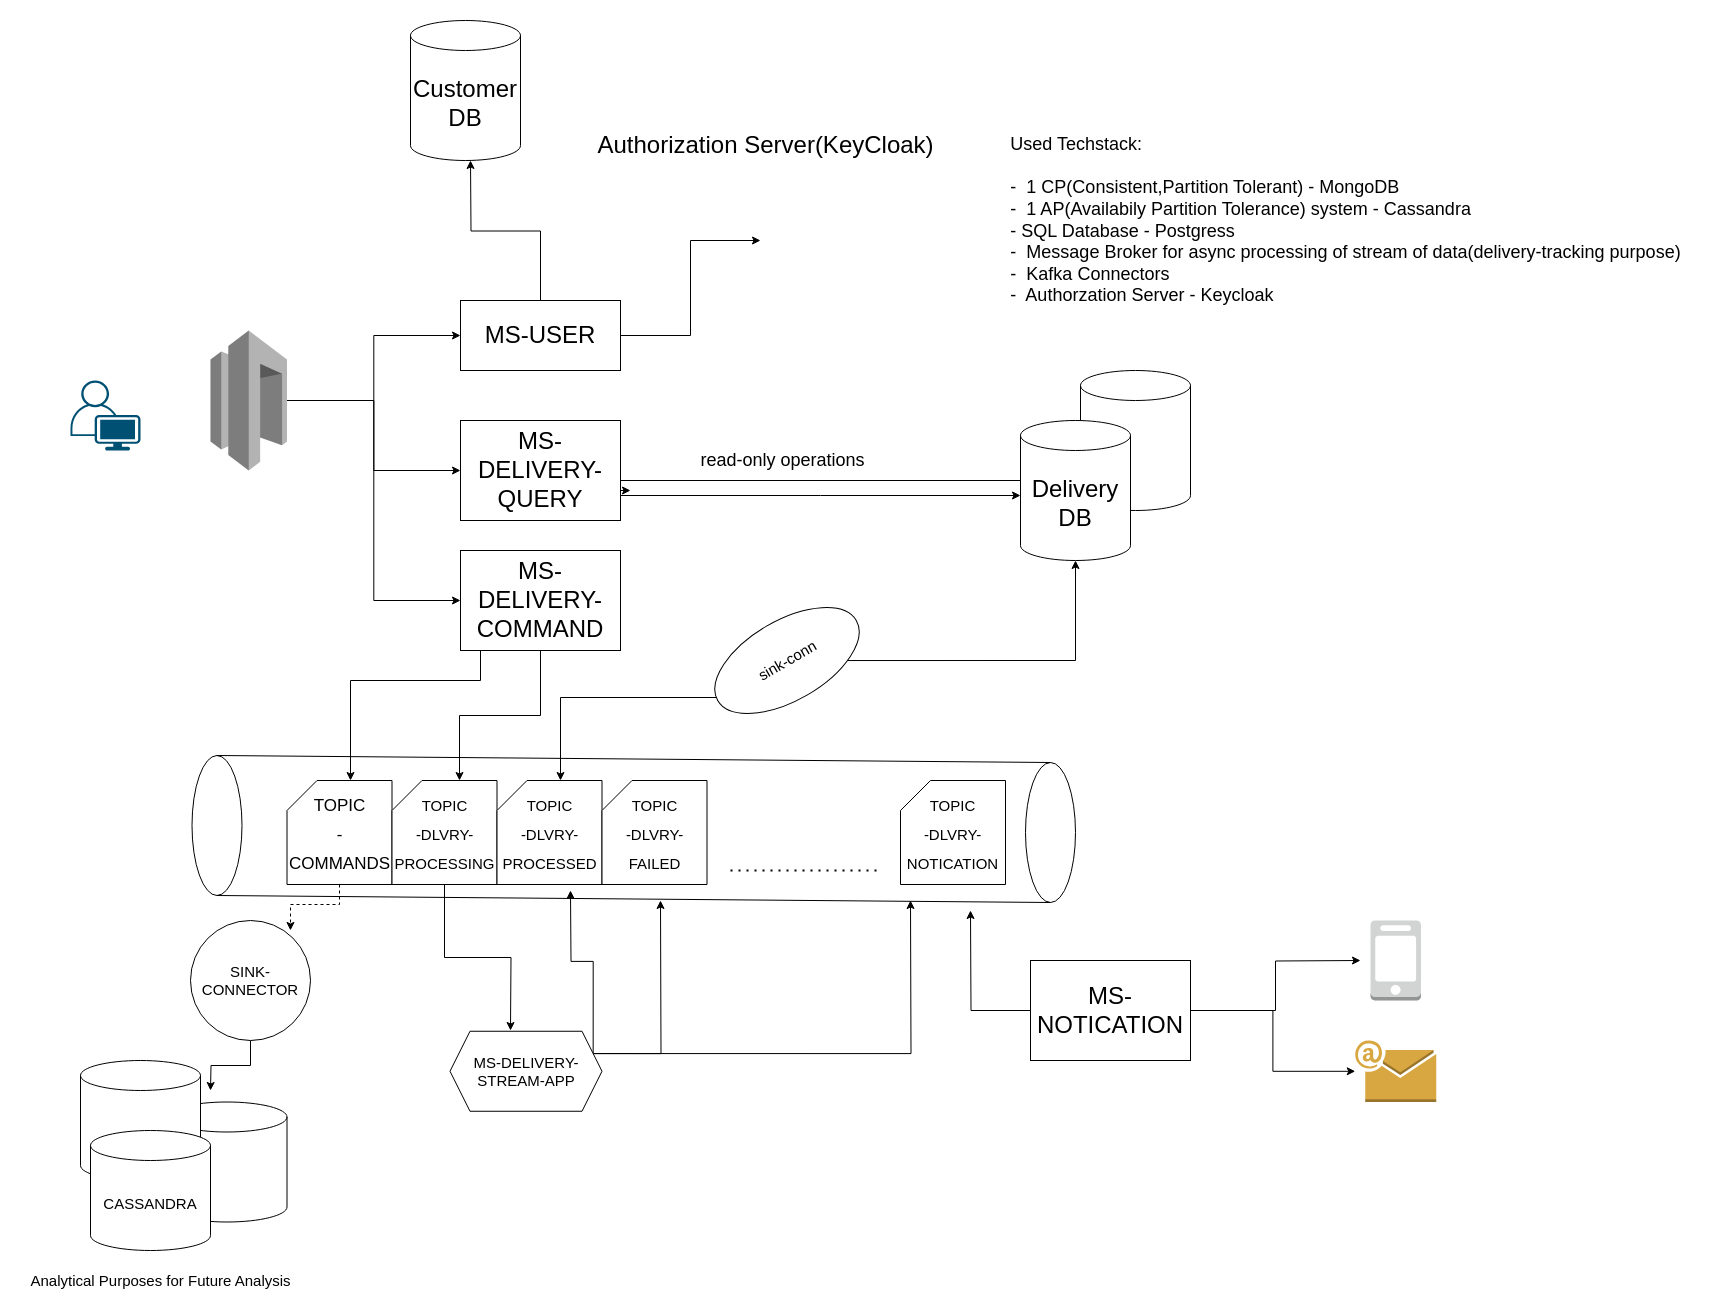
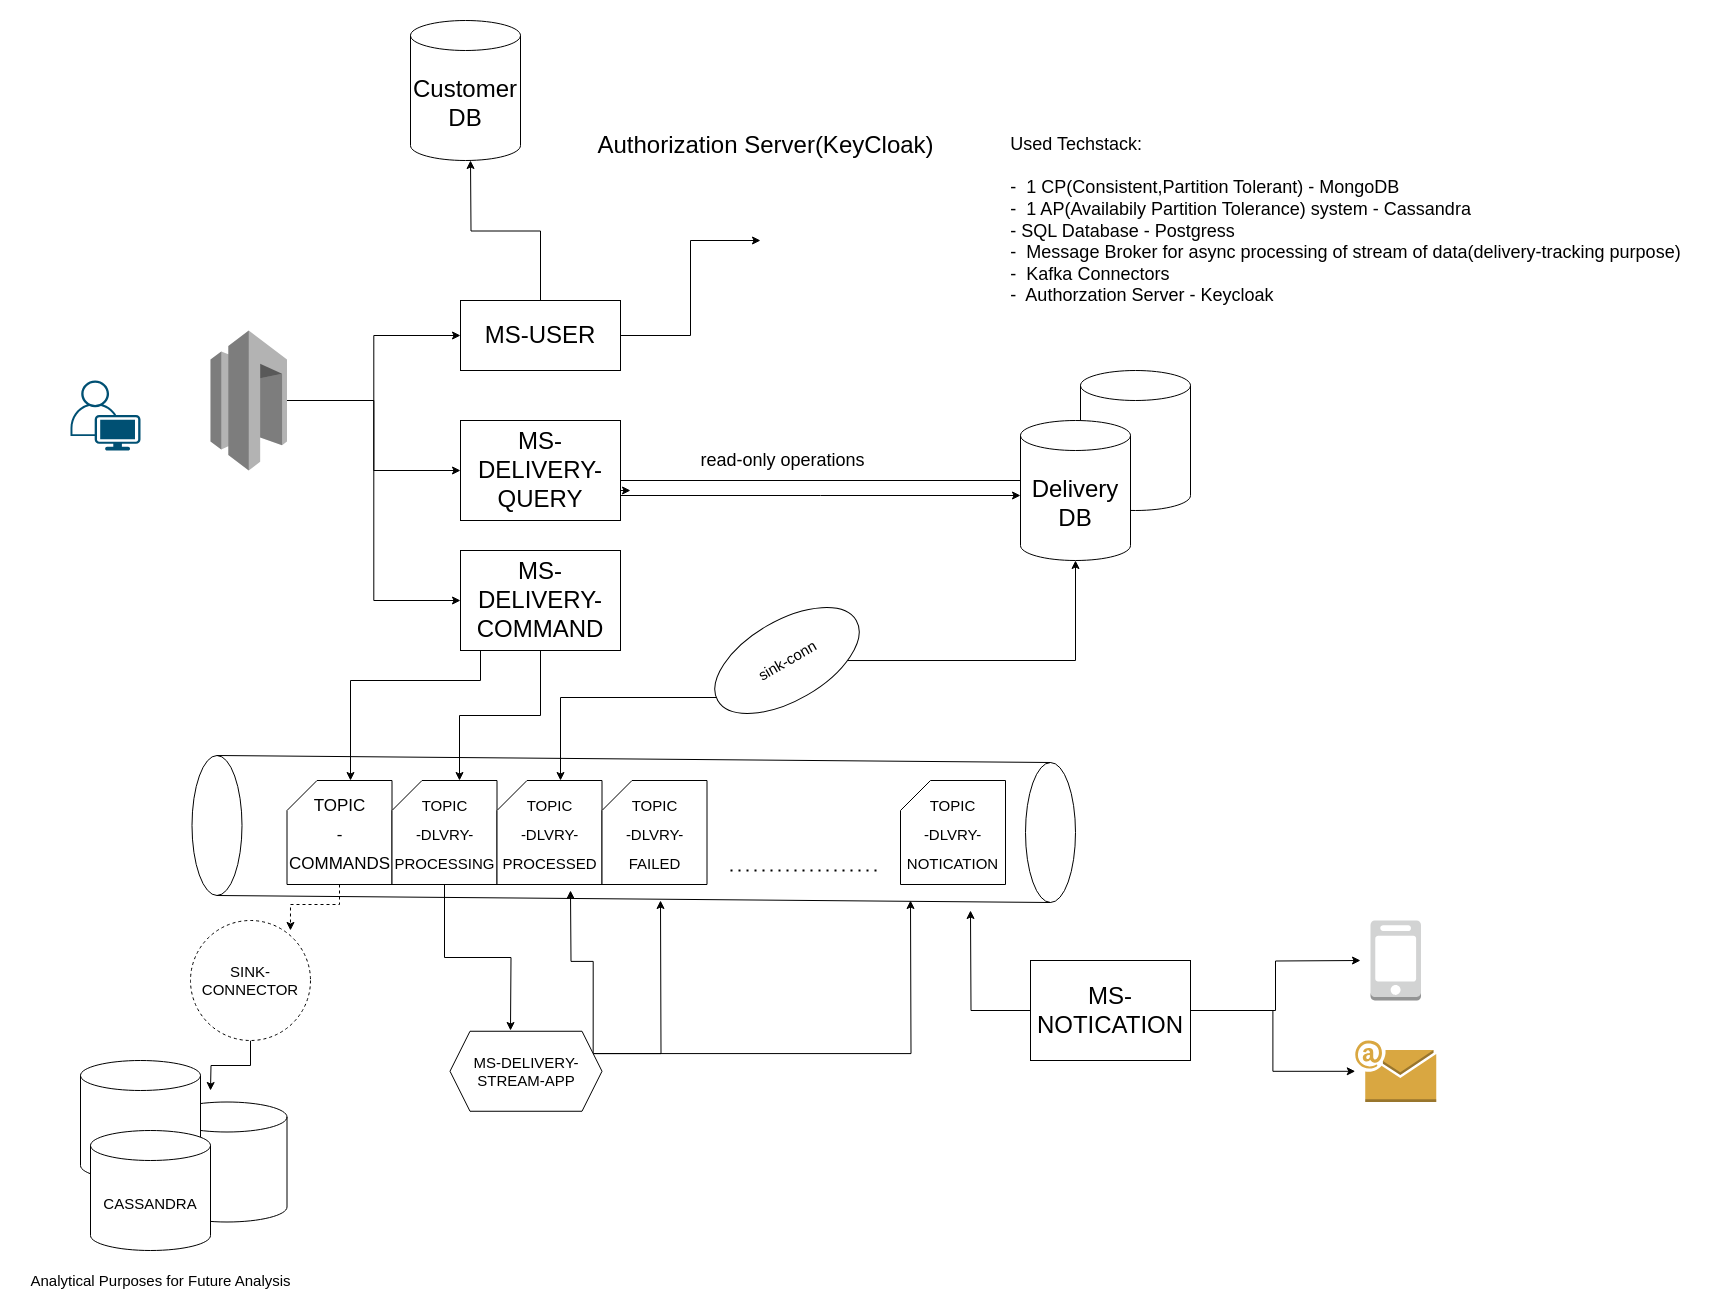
(251, 981) -> (251, 981)
